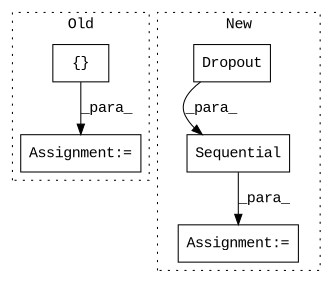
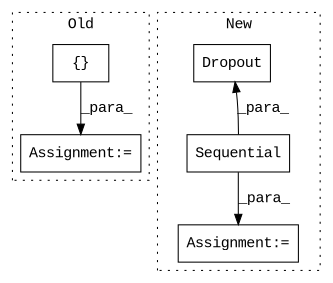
(184, 103) -> (238, 113)
